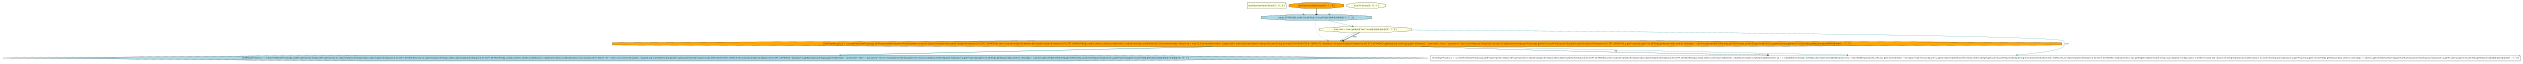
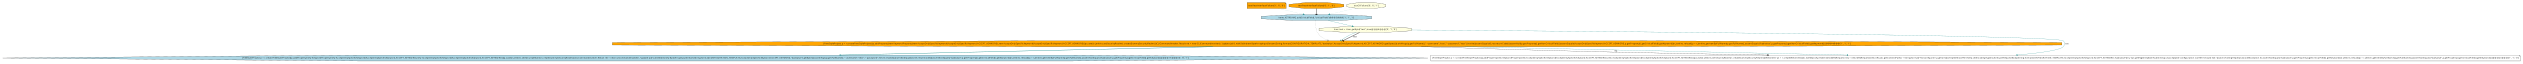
(1267, 6) -> (1267, 6)
